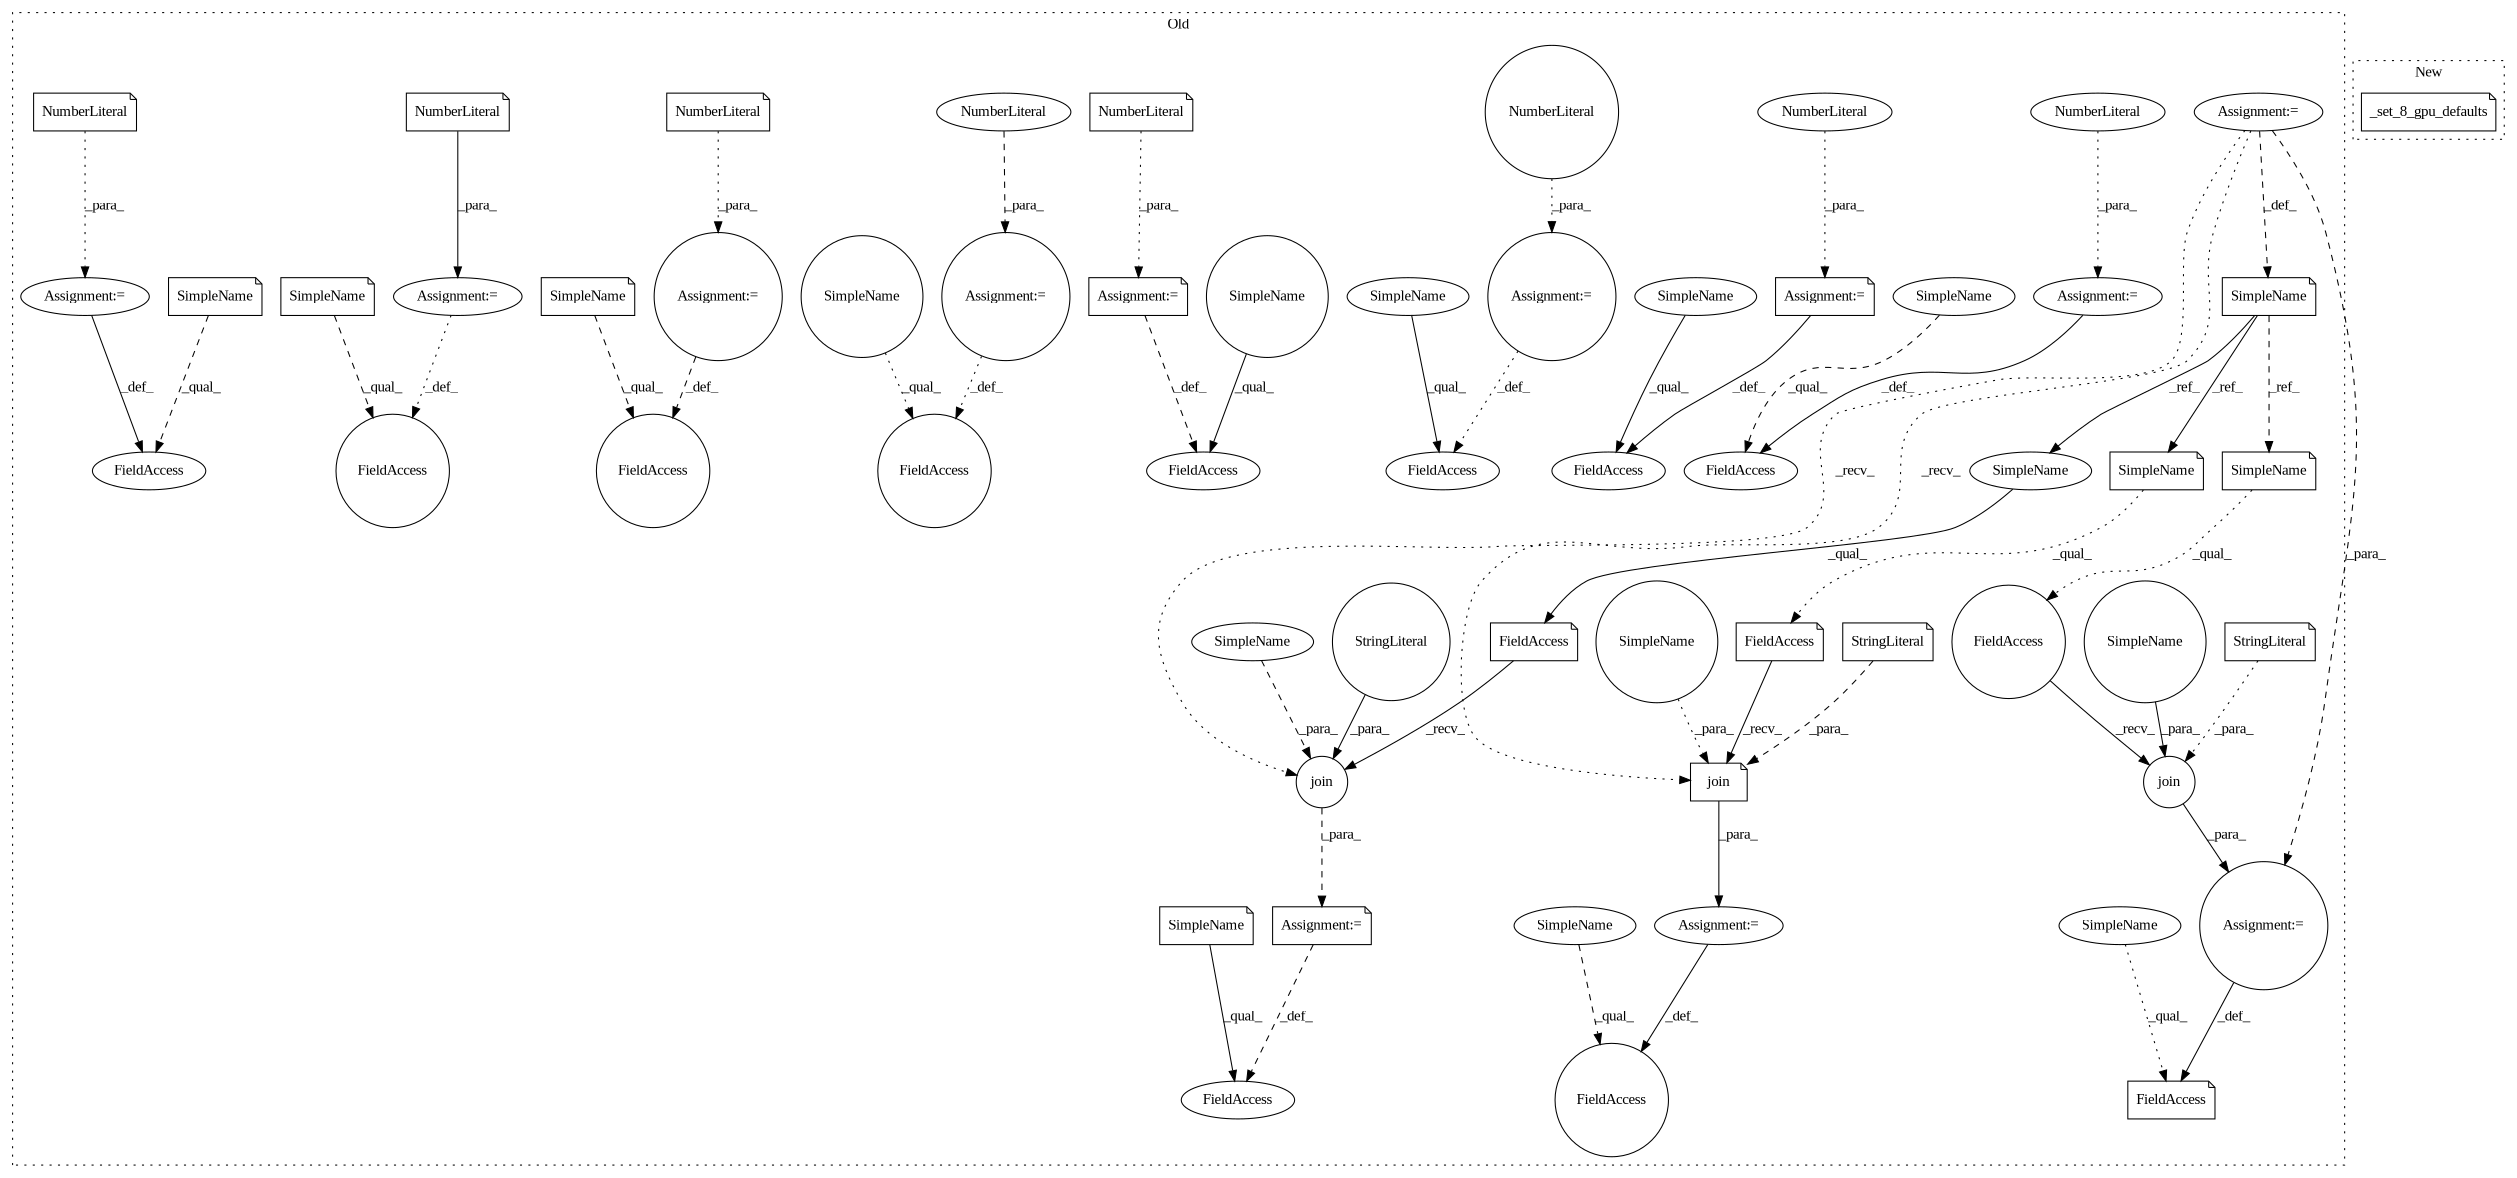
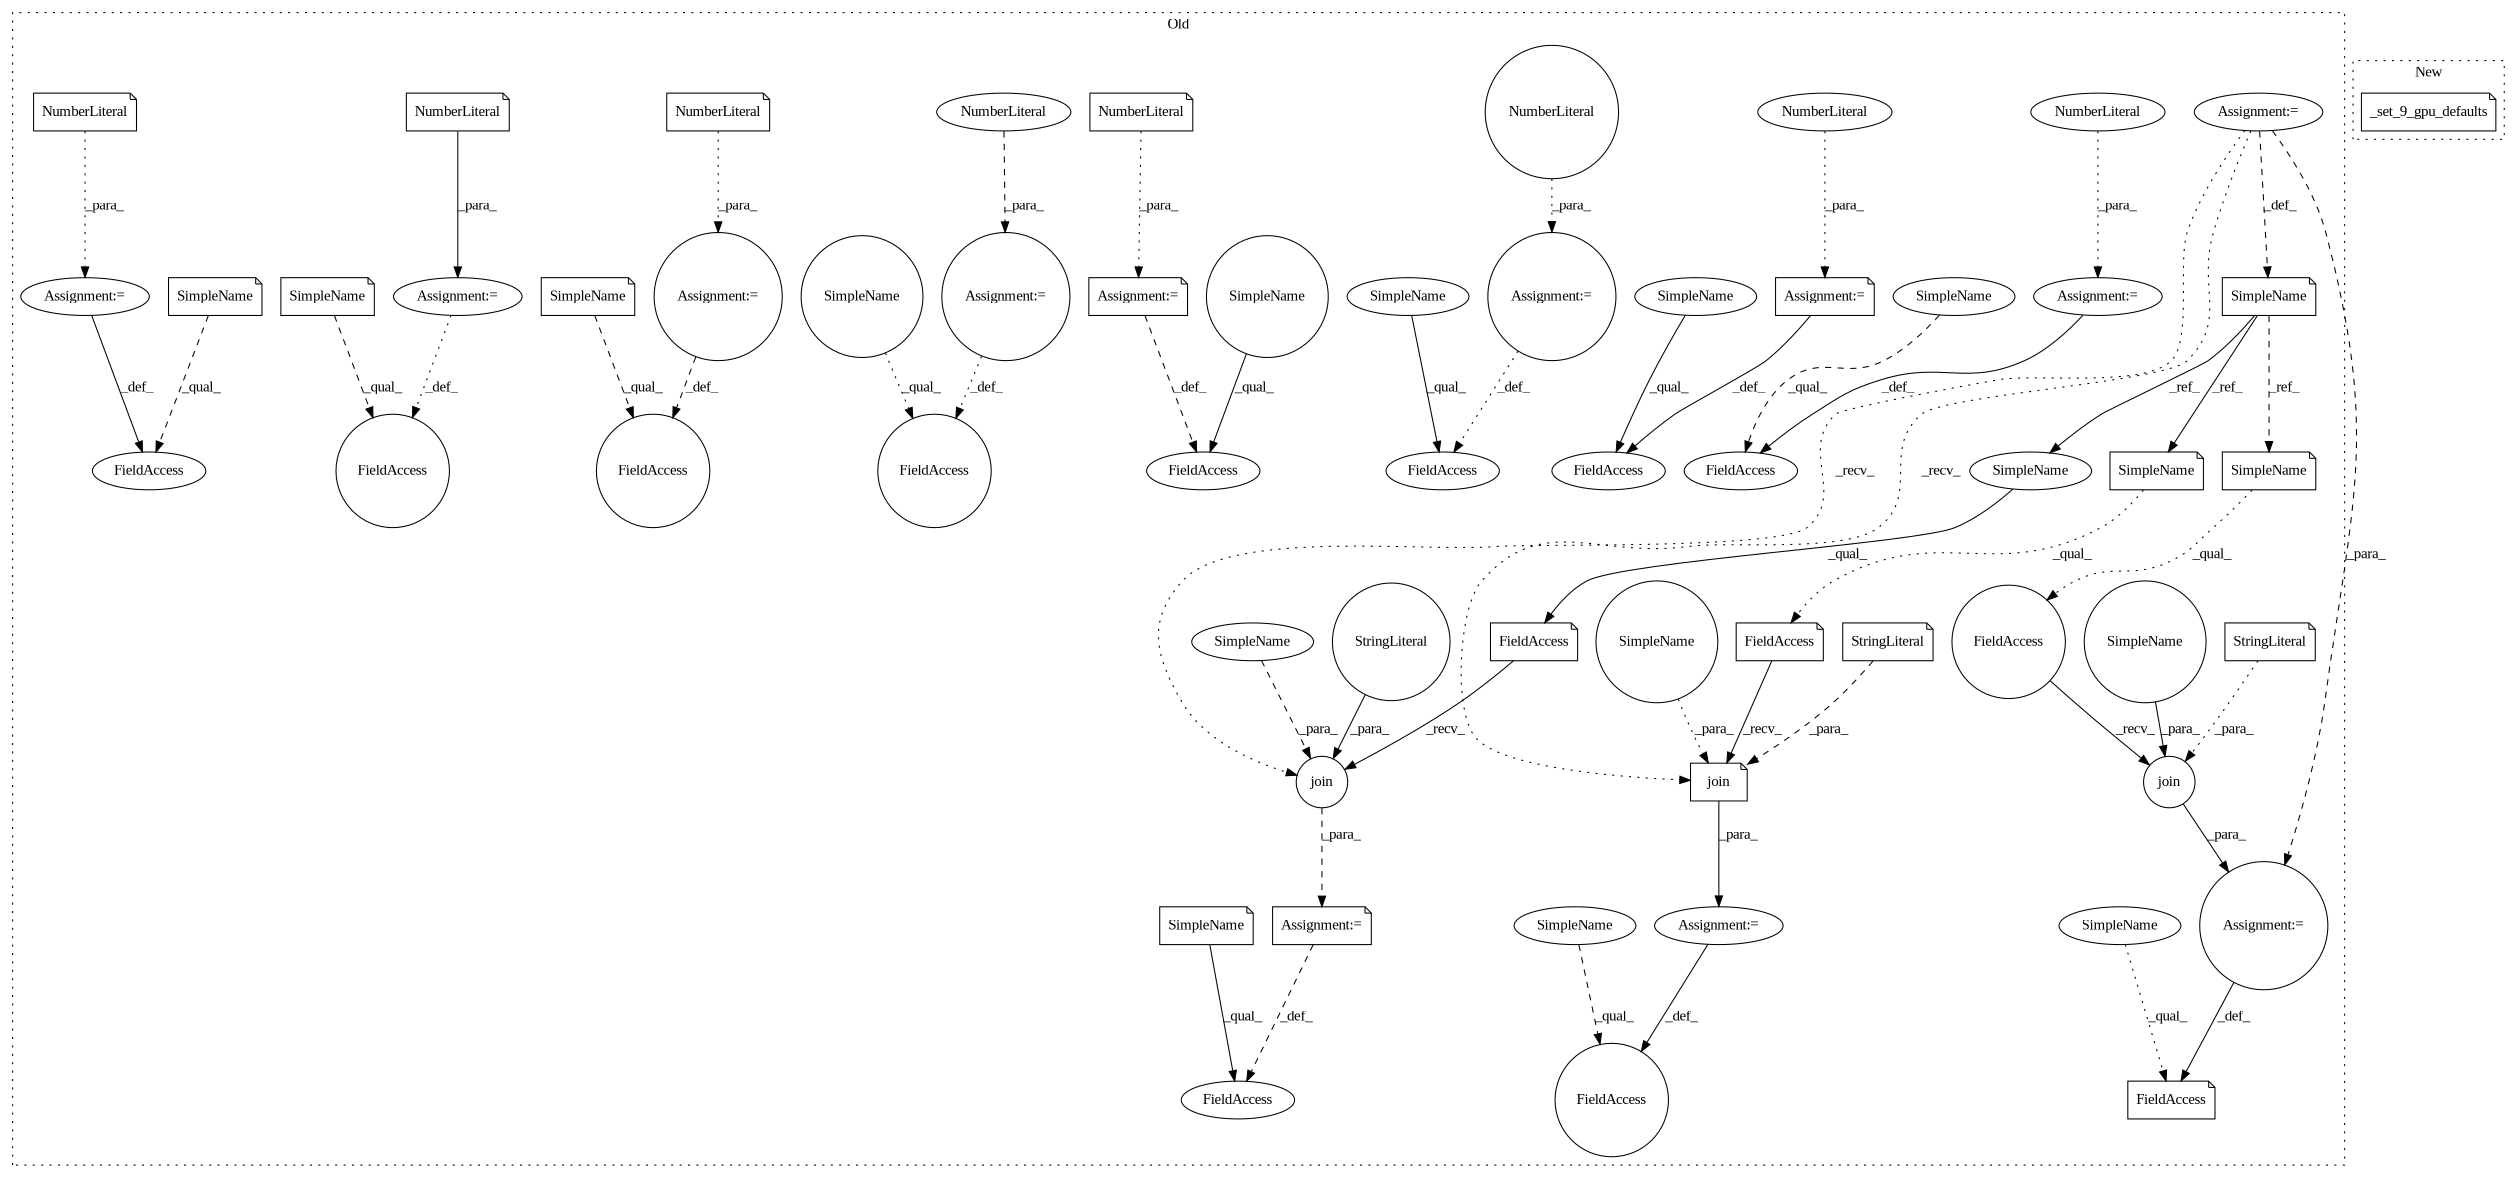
(2429, 112) -> (2429, 112)
